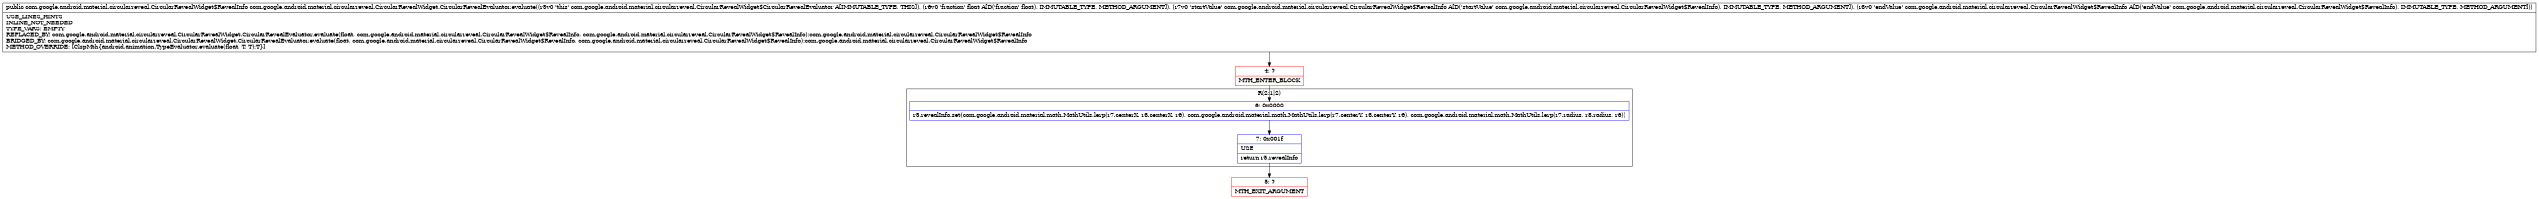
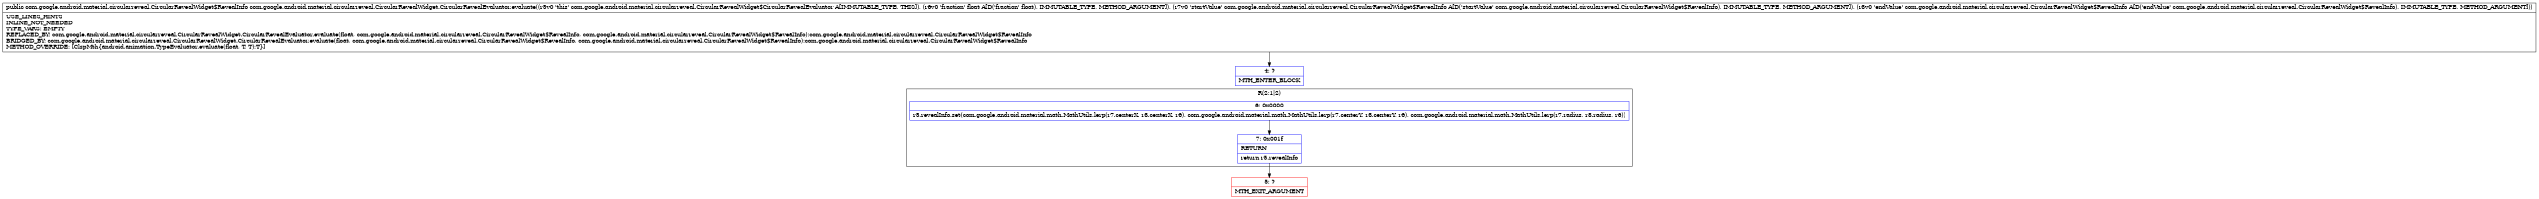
(1269, 76) -> (1269, 76)
(1269, 91) -> none
(1247, 149) -> (1254, 149)
